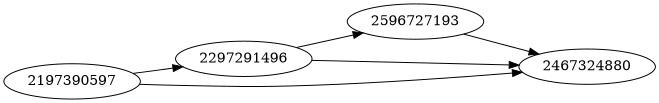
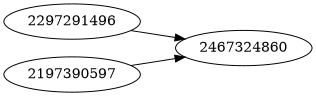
(415, 22) -> none
(587, 67) -> (244, 48)
(153, 71) -> none
